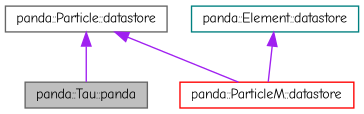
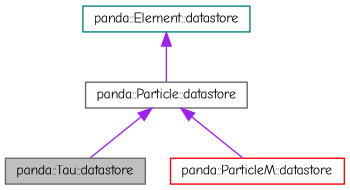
(270, 64) -> (166, 64)
(86, 95) -> (75, 171)
